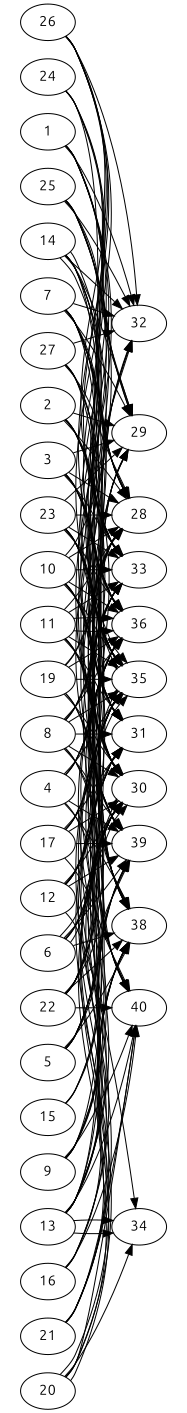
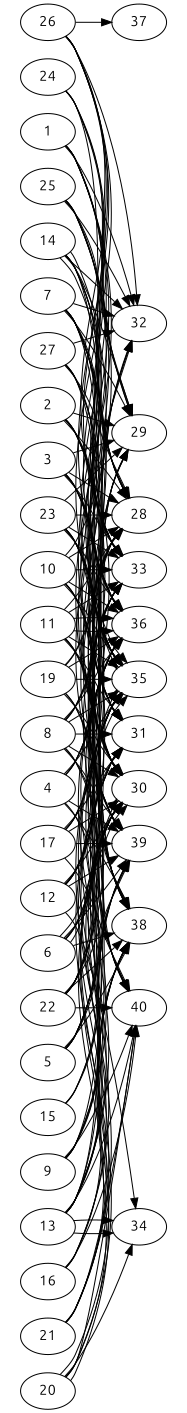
none -> (139, 22)
(93, 647) -> none
